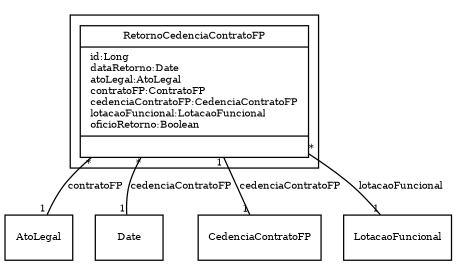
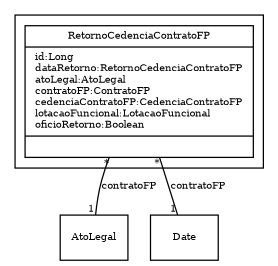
(135, 68) -> (139, 68)
(181, 186) -> (198, 186)
(260, 238) -> none
(398, 238) -> none
